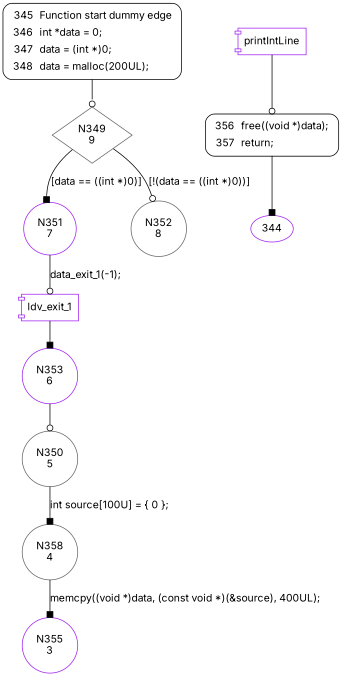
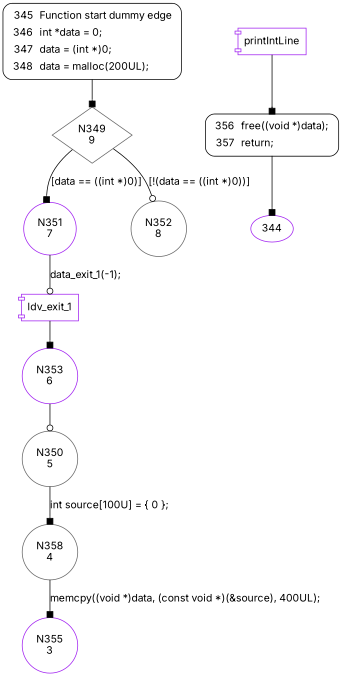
(272, 81) -> (272, 81)
(92, 89) -> (92, 89)
